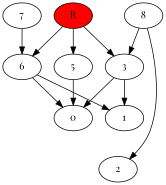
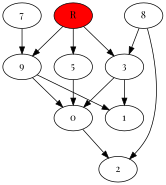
(22, 67) -> (22, 67)
none -> (93, 141)
